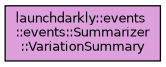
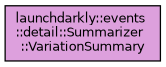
(83, 33) -> (83, 33)
